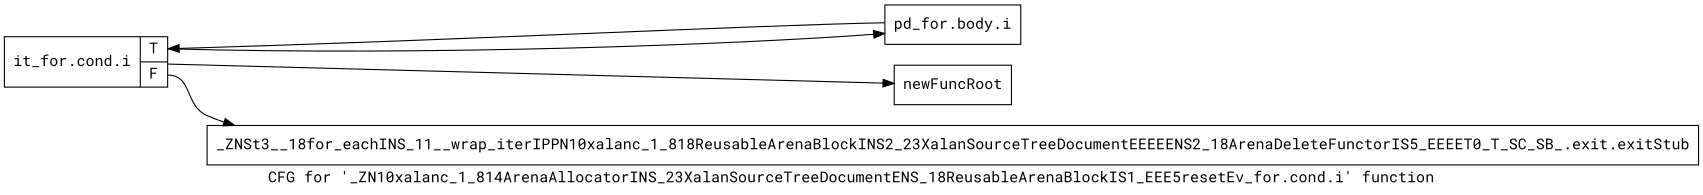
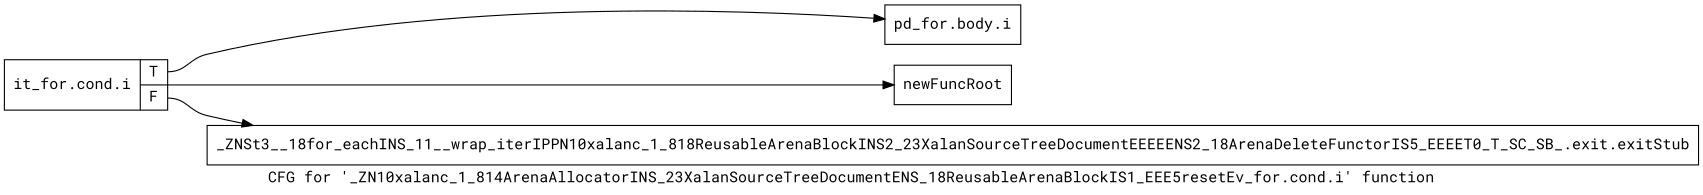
(532, 36) -> none
